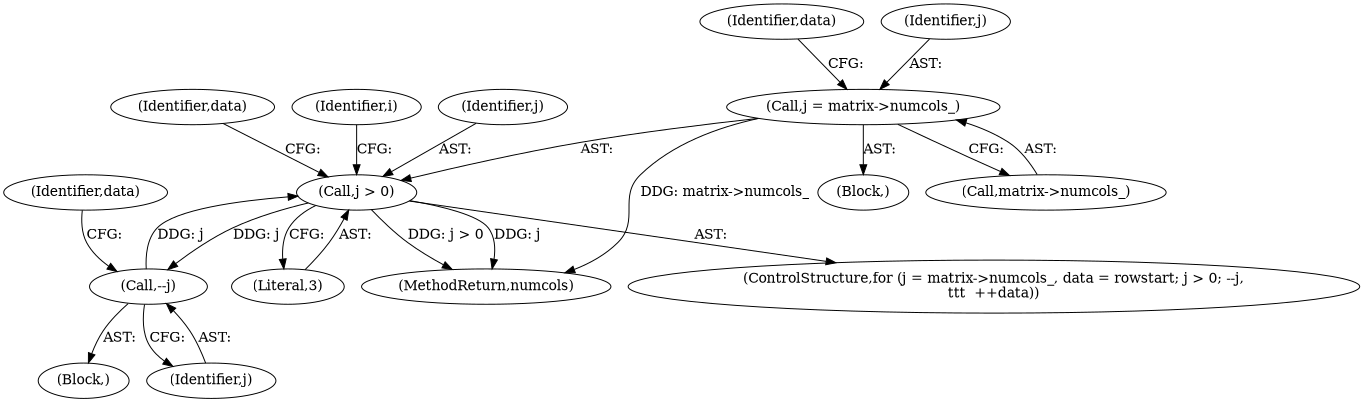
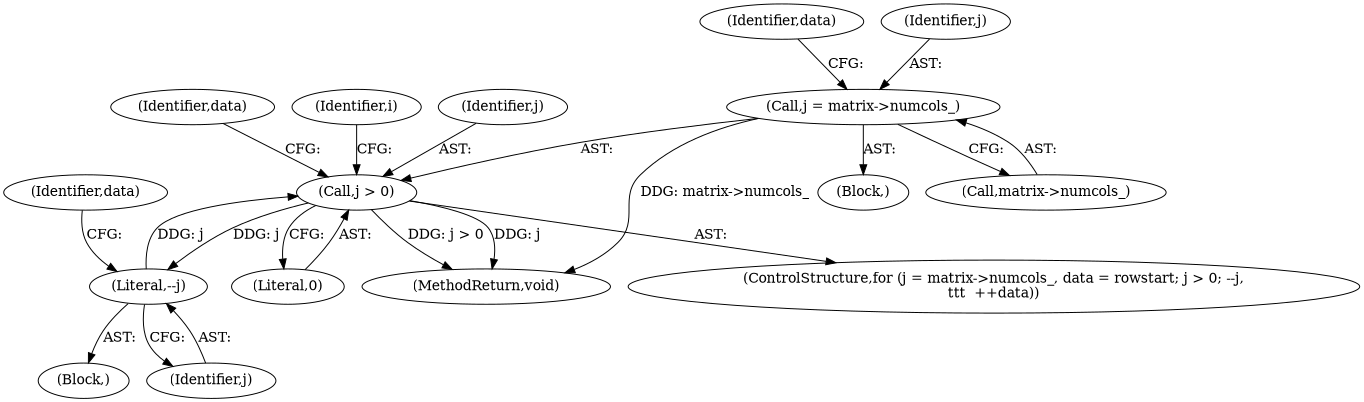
(148, 287) -> (148, 287)
(288, 287) -> (288, 287)
(486, 287) -> (486, 287)
